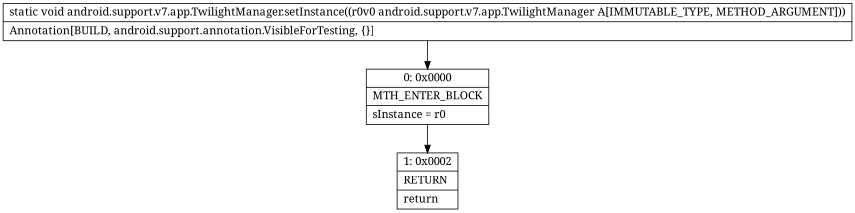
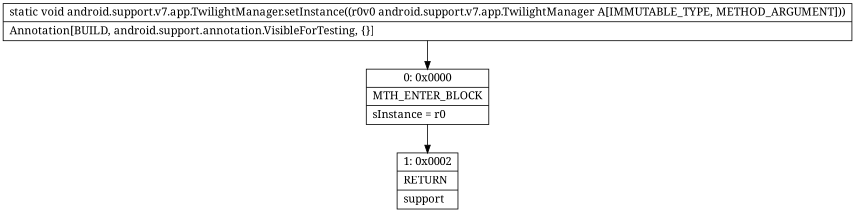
(421, 199) -> (424, 199)
